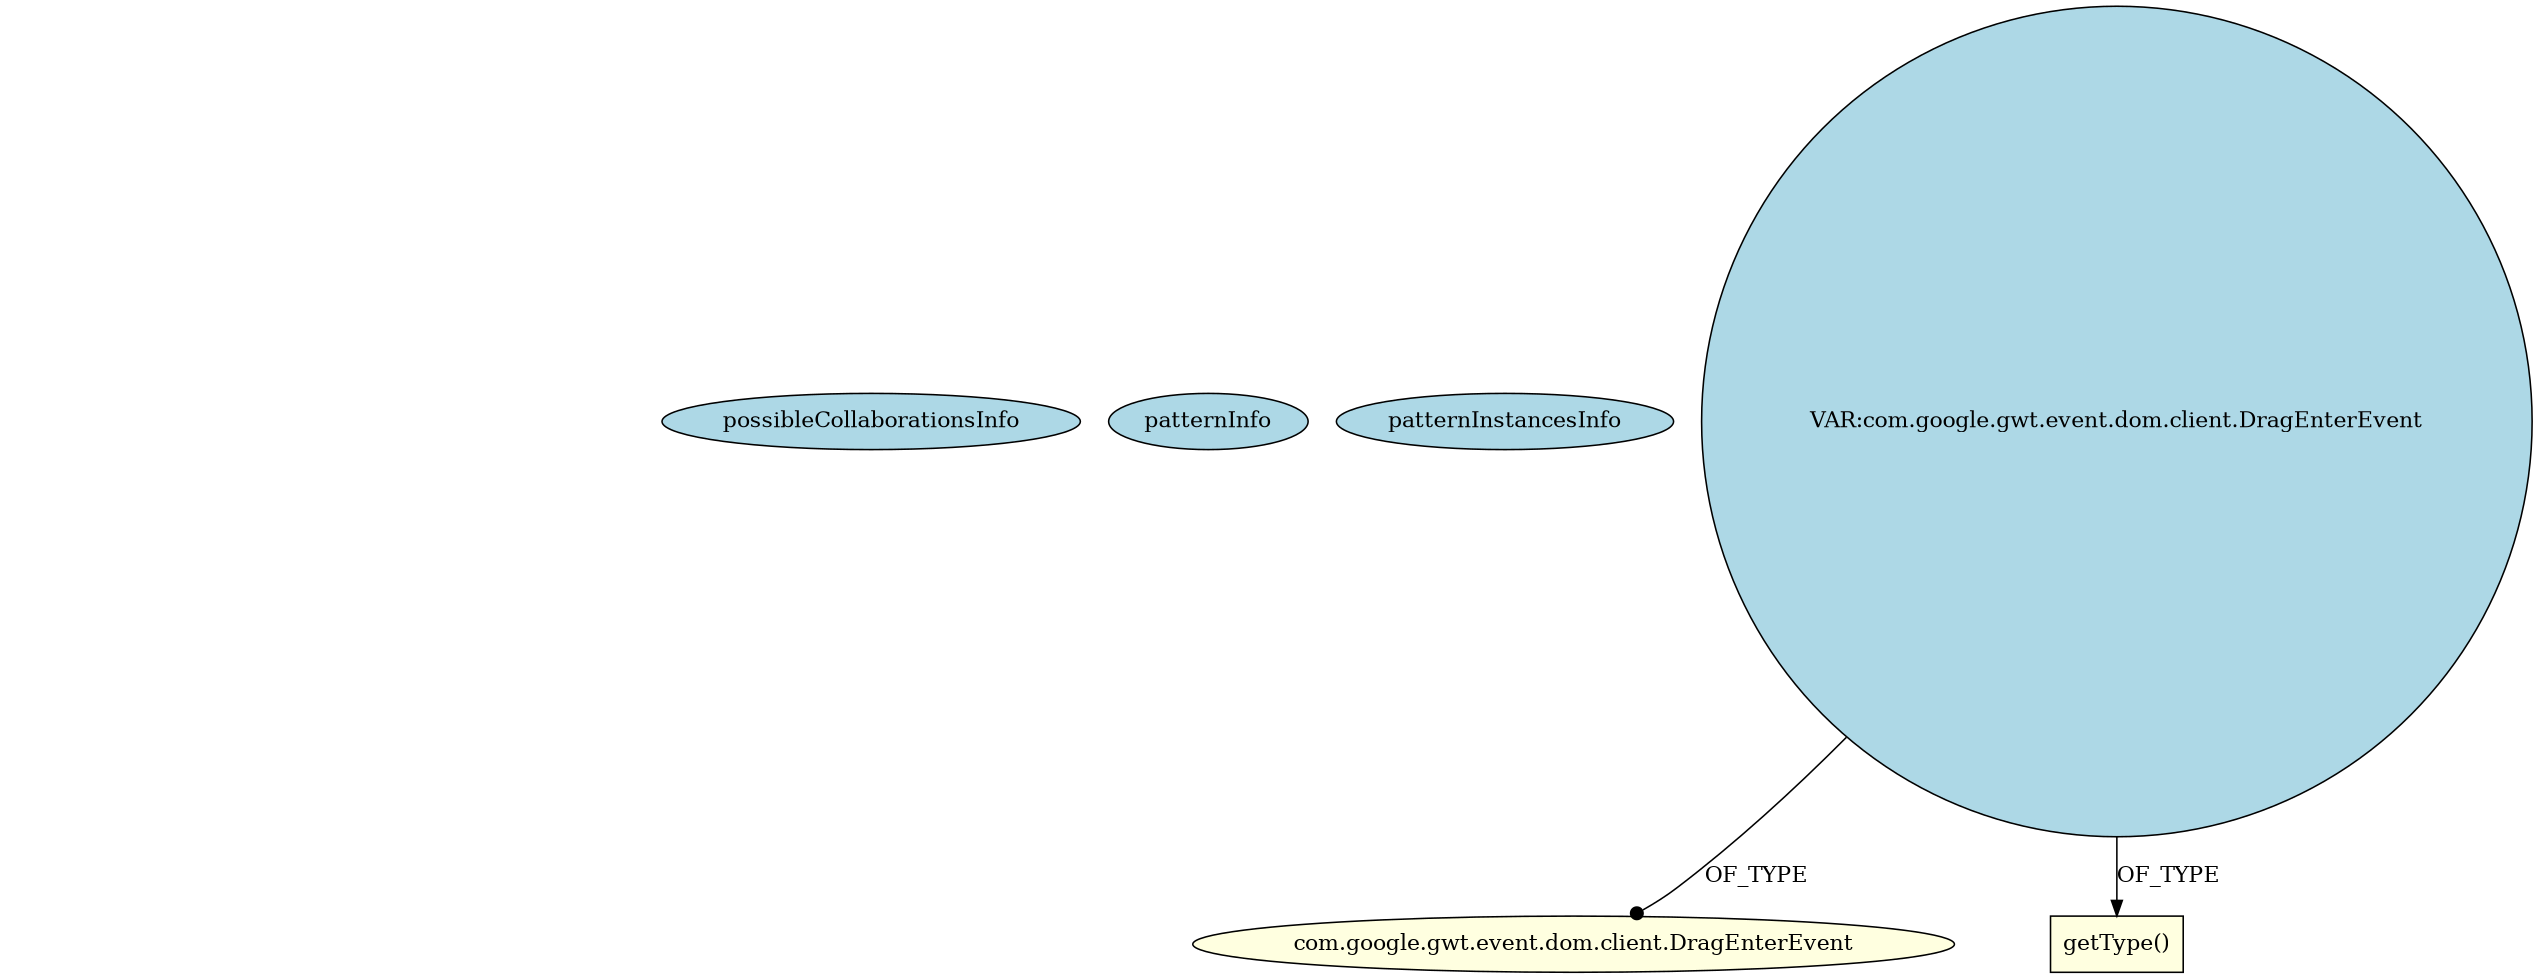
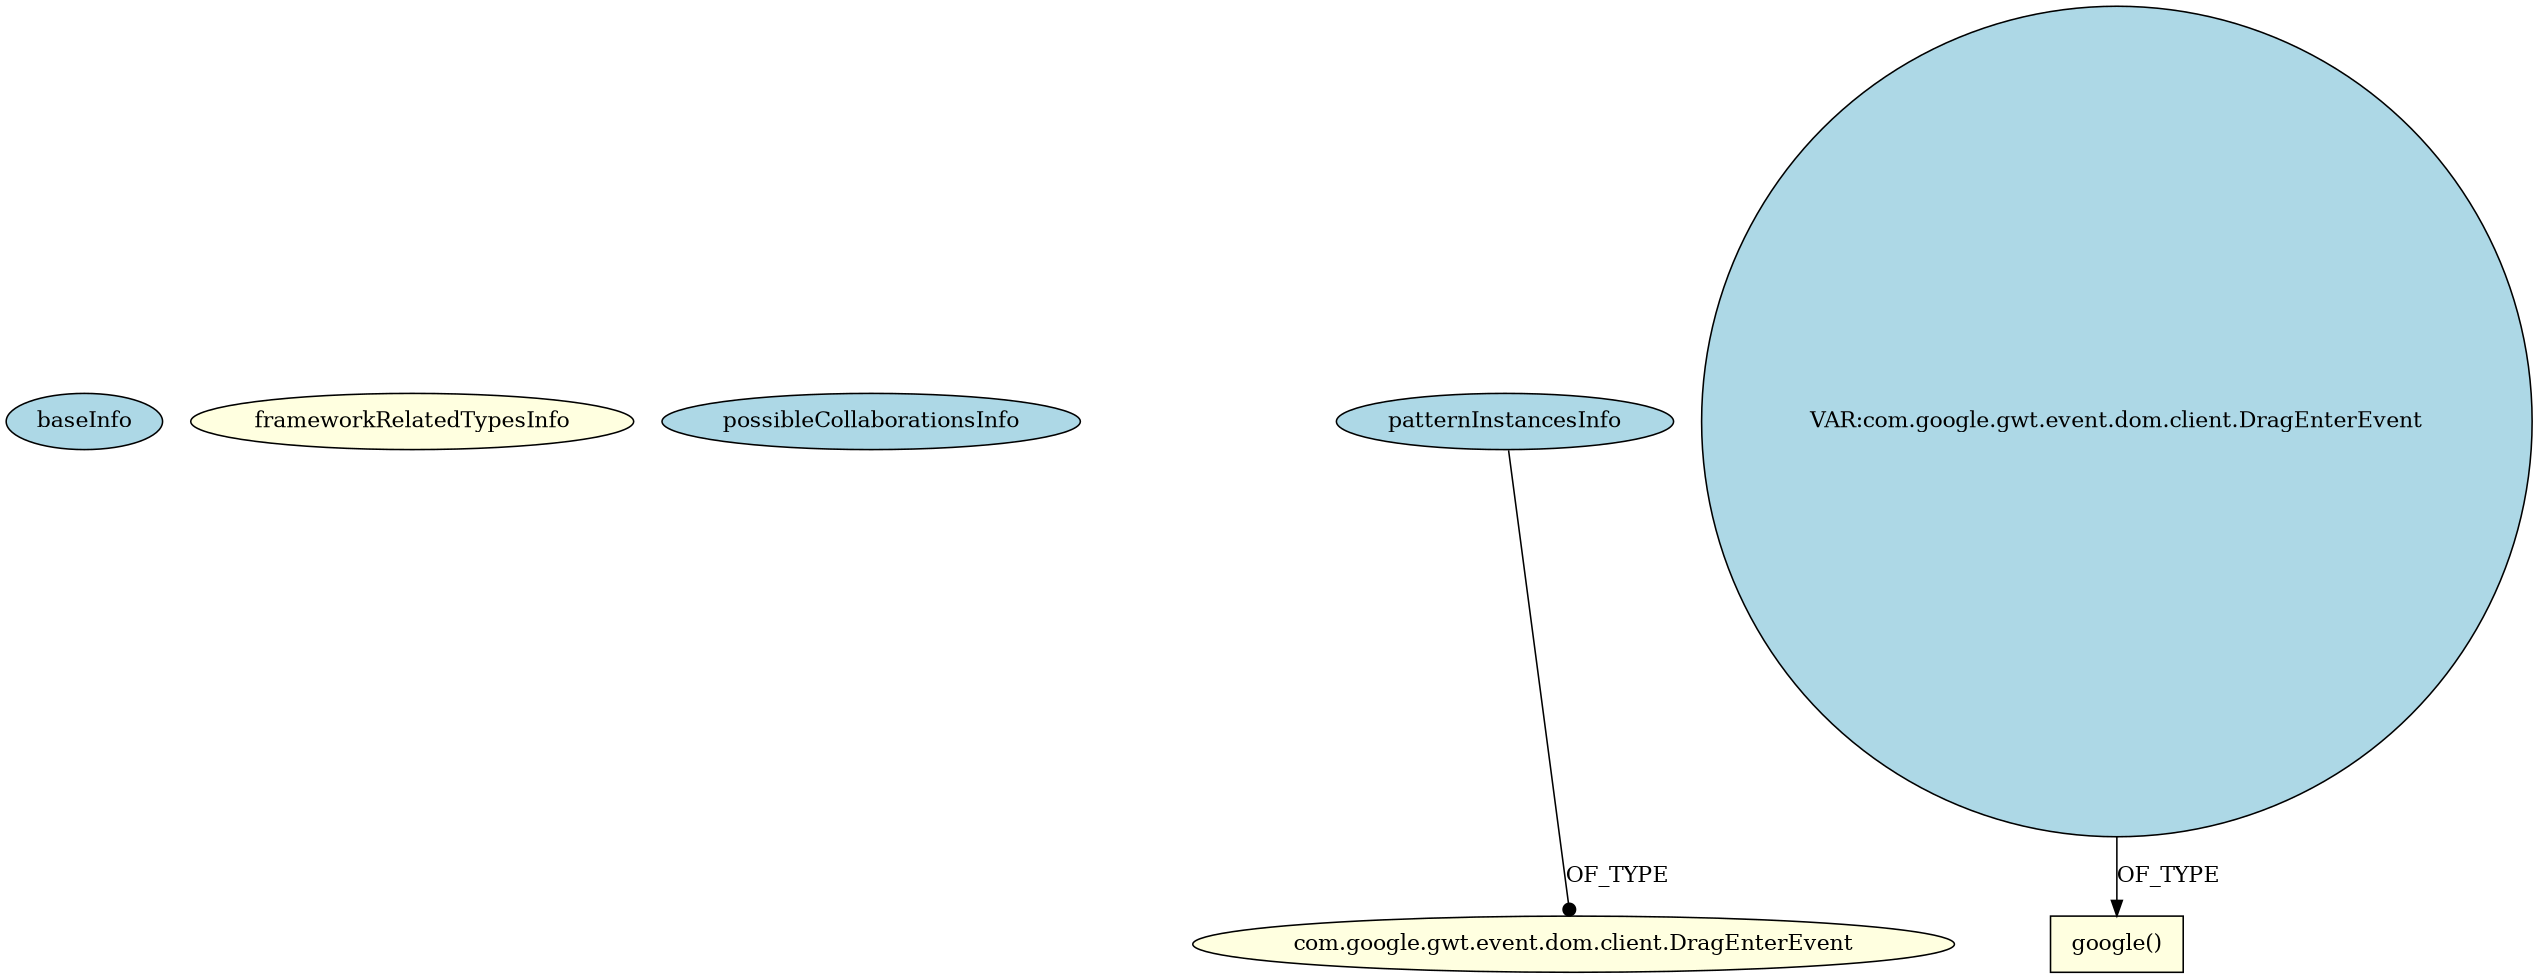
none -> (84, 422)
none -> (412, 422)
(1208, 422) -> none
(1749, 829) -> (1539, 677)
(2117, 944) -> (2117, 944)
